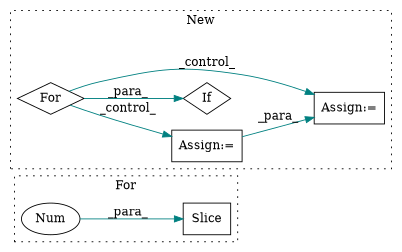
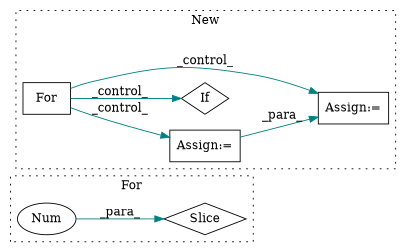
(128, 92) -> (120, 92)
(51, 98) -> (47, 98)
(207, 219) -> (205, 219)
